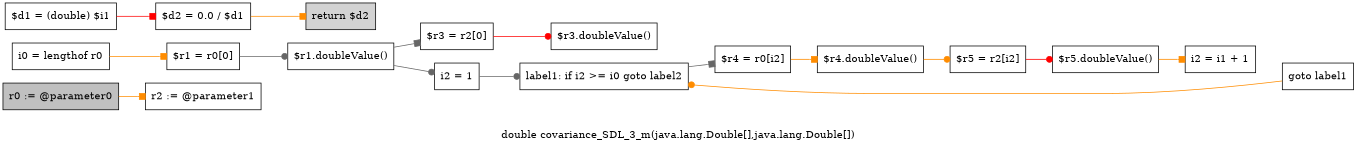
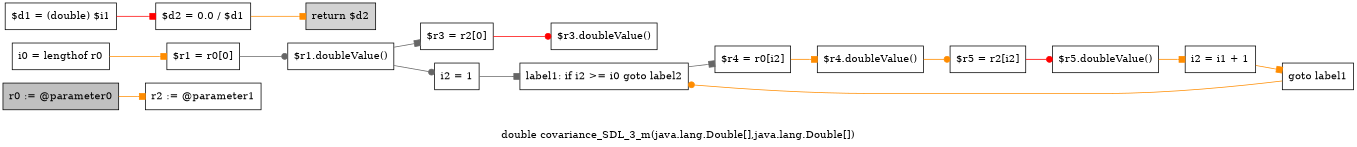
none -> (1265, 67)
(496, 76) -> (496, 76)
